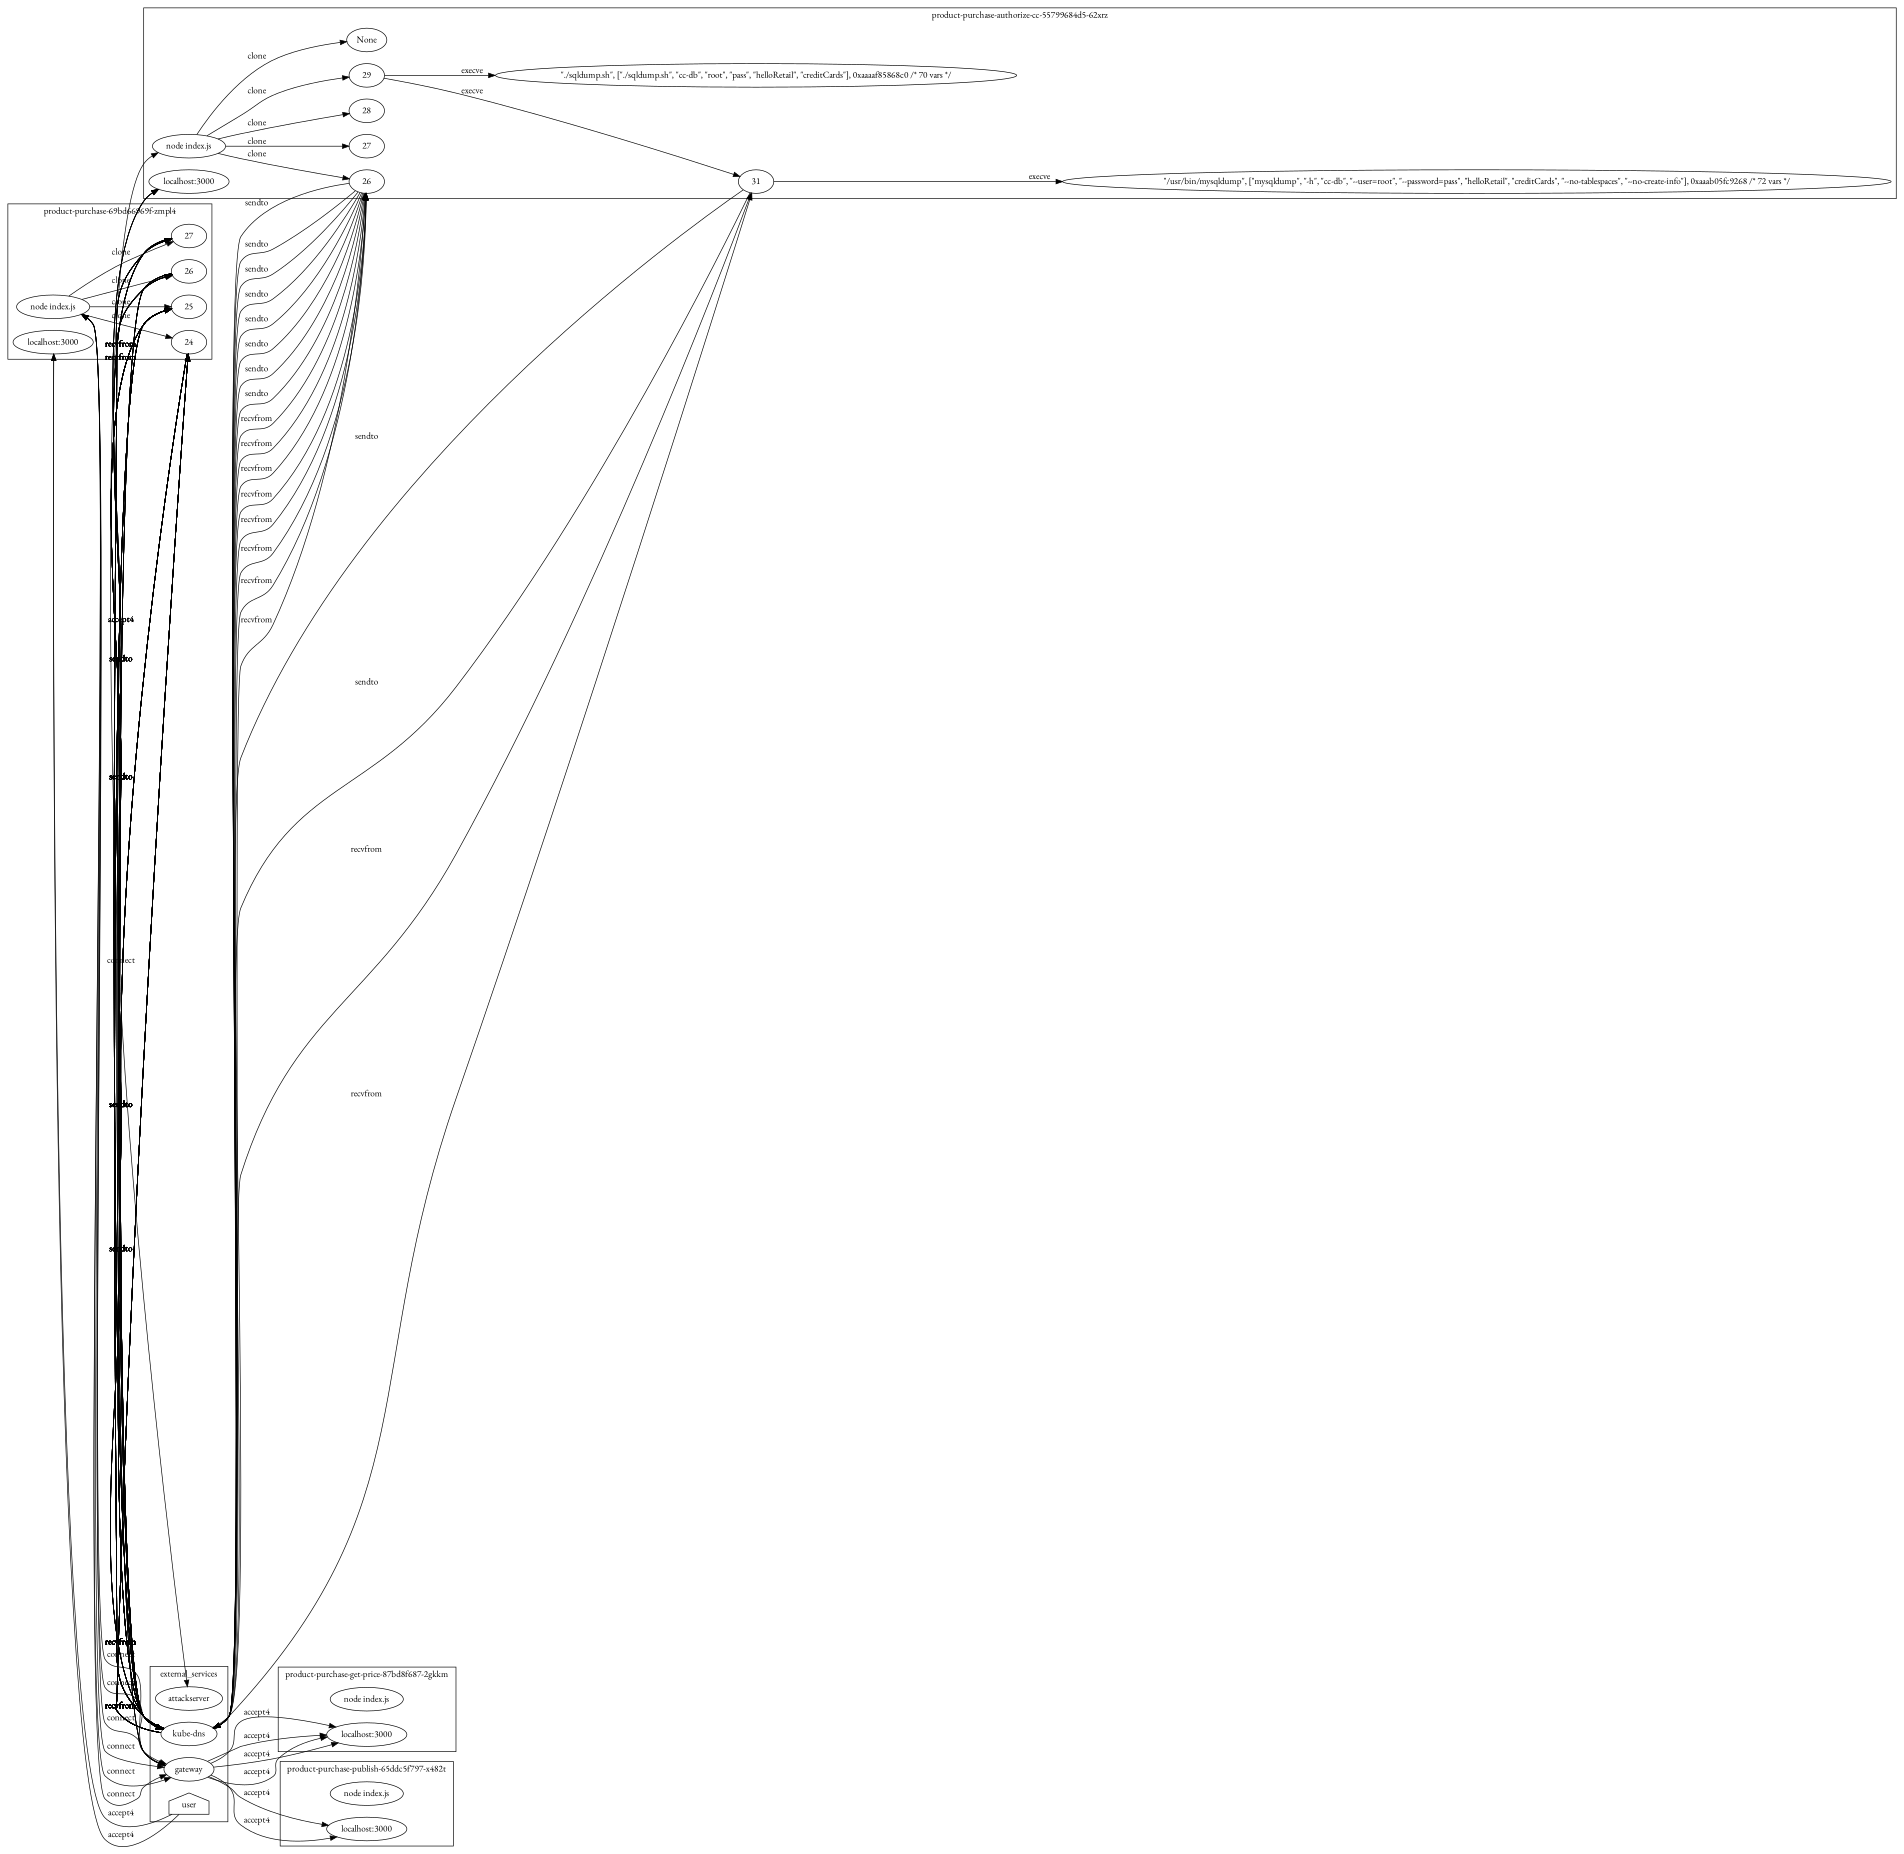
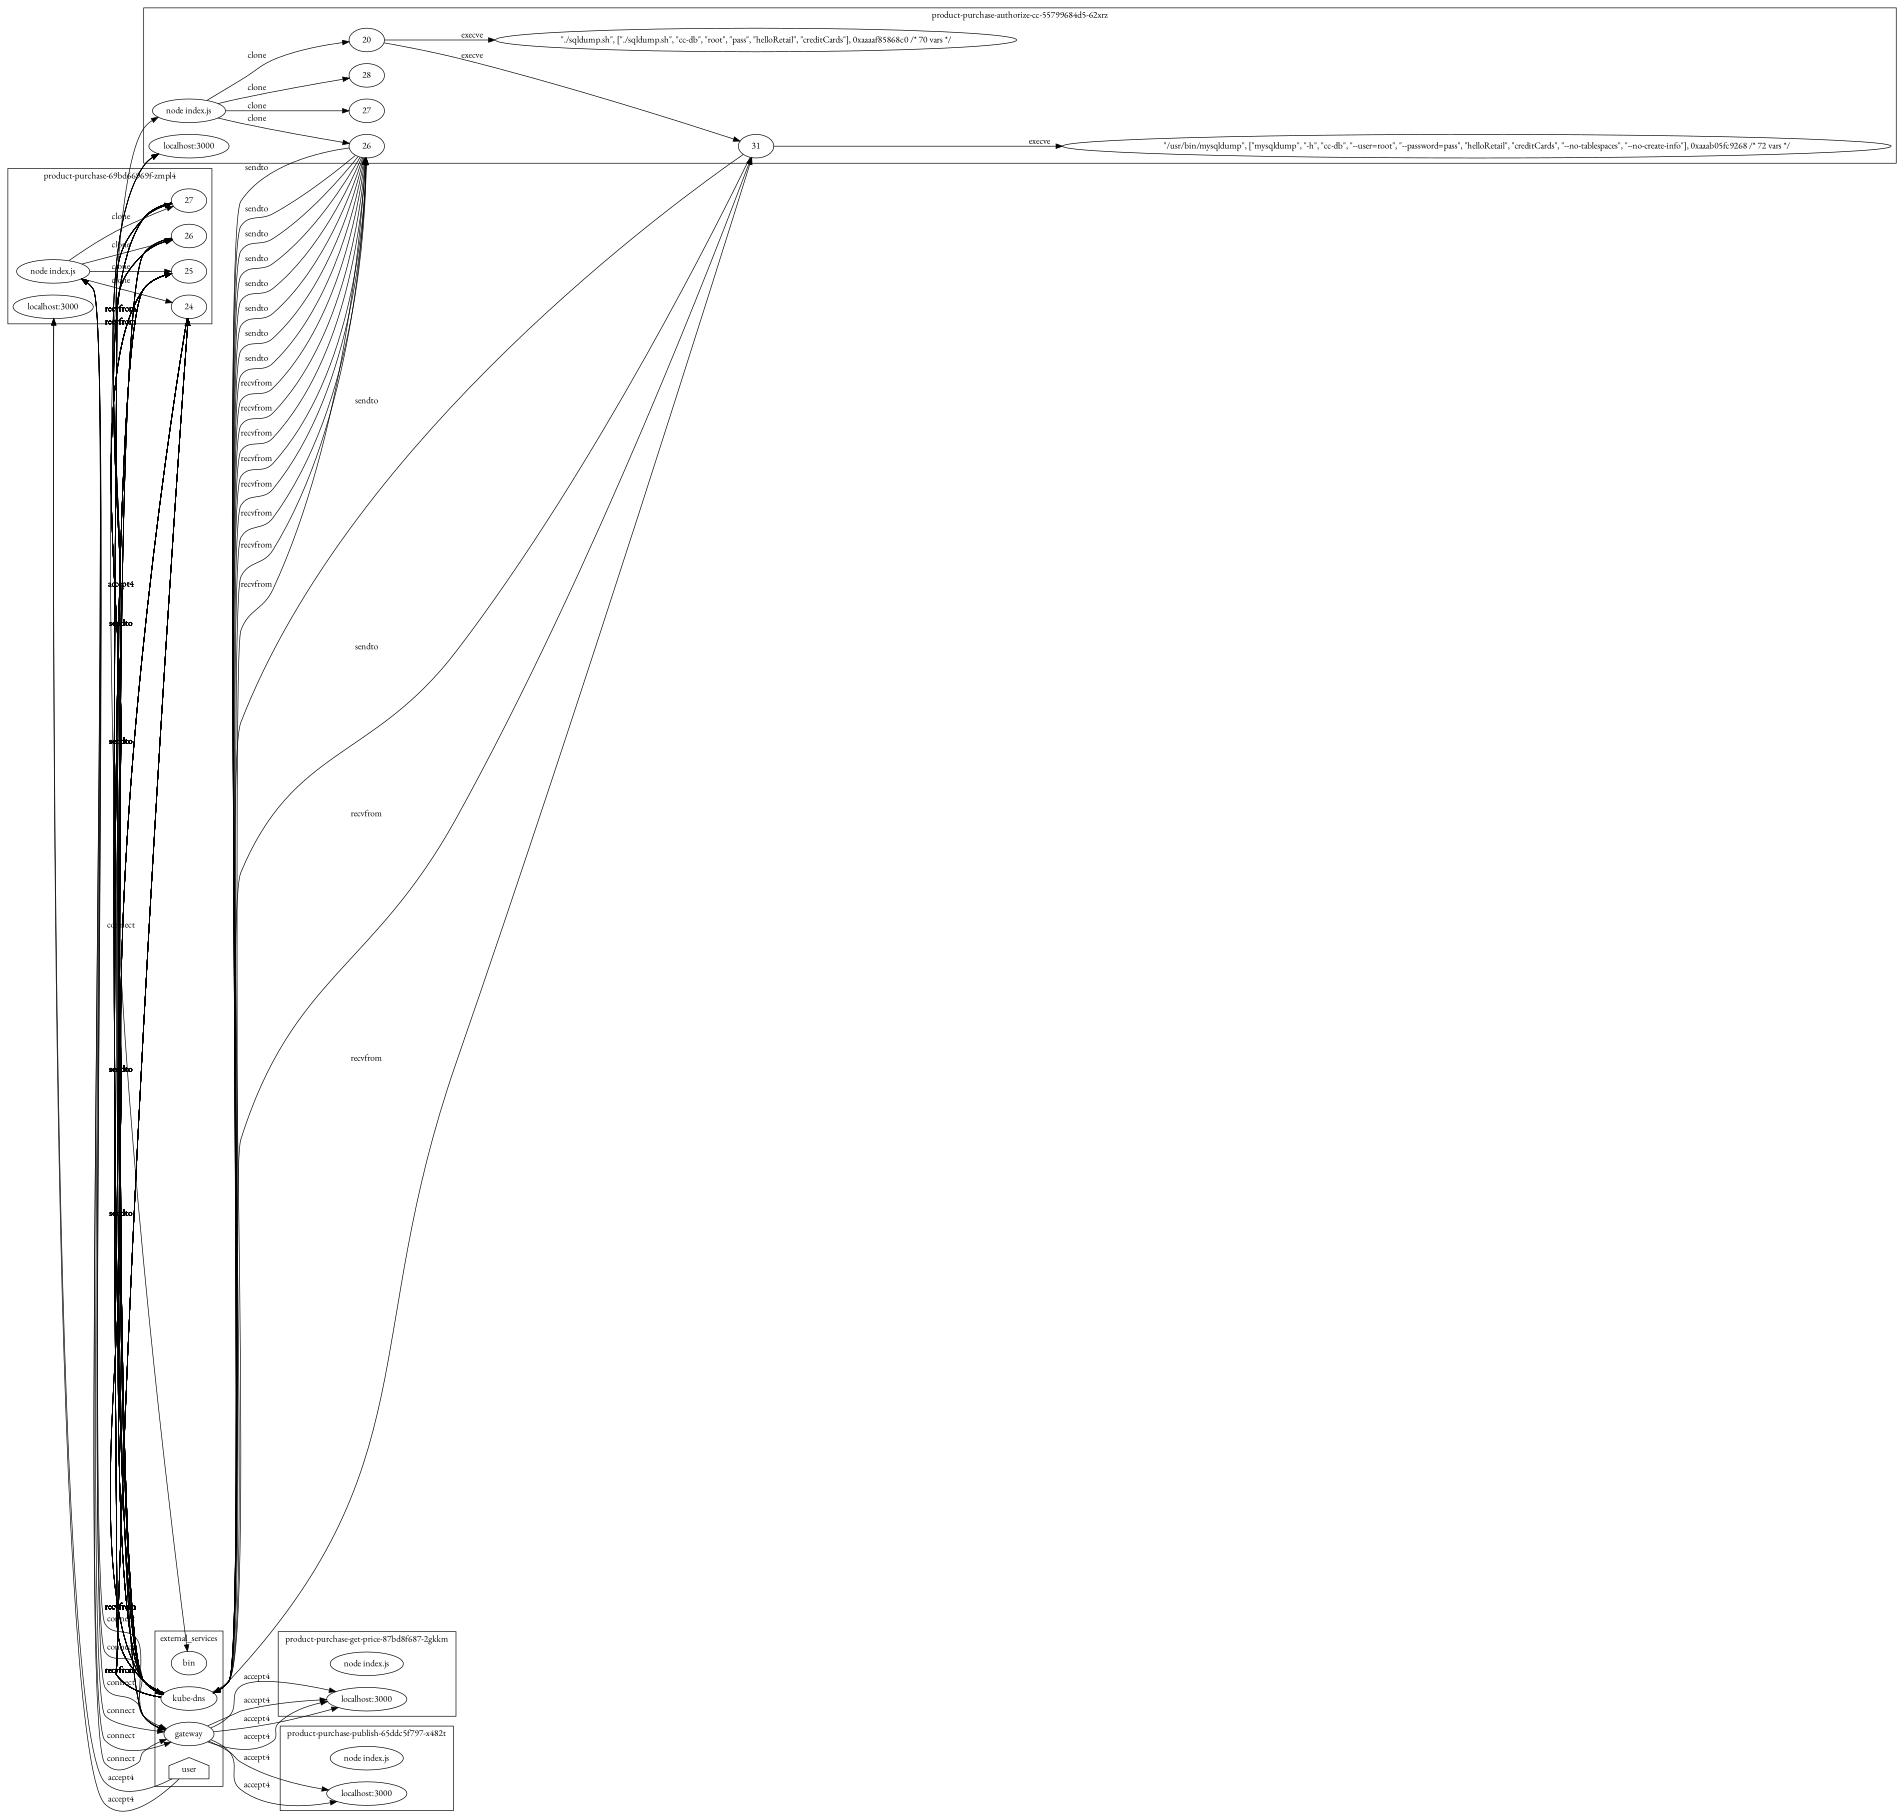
(367, 40) -> none
(367, 75) -> (367, 40)
(189, 1699) -> (189, 1663)
